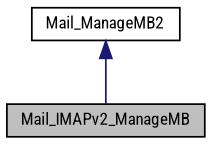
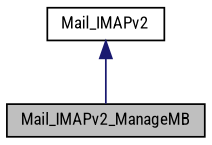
(106, 24) -> (106, 24)
